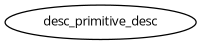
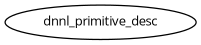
(101, 22) -> (101, 22)
